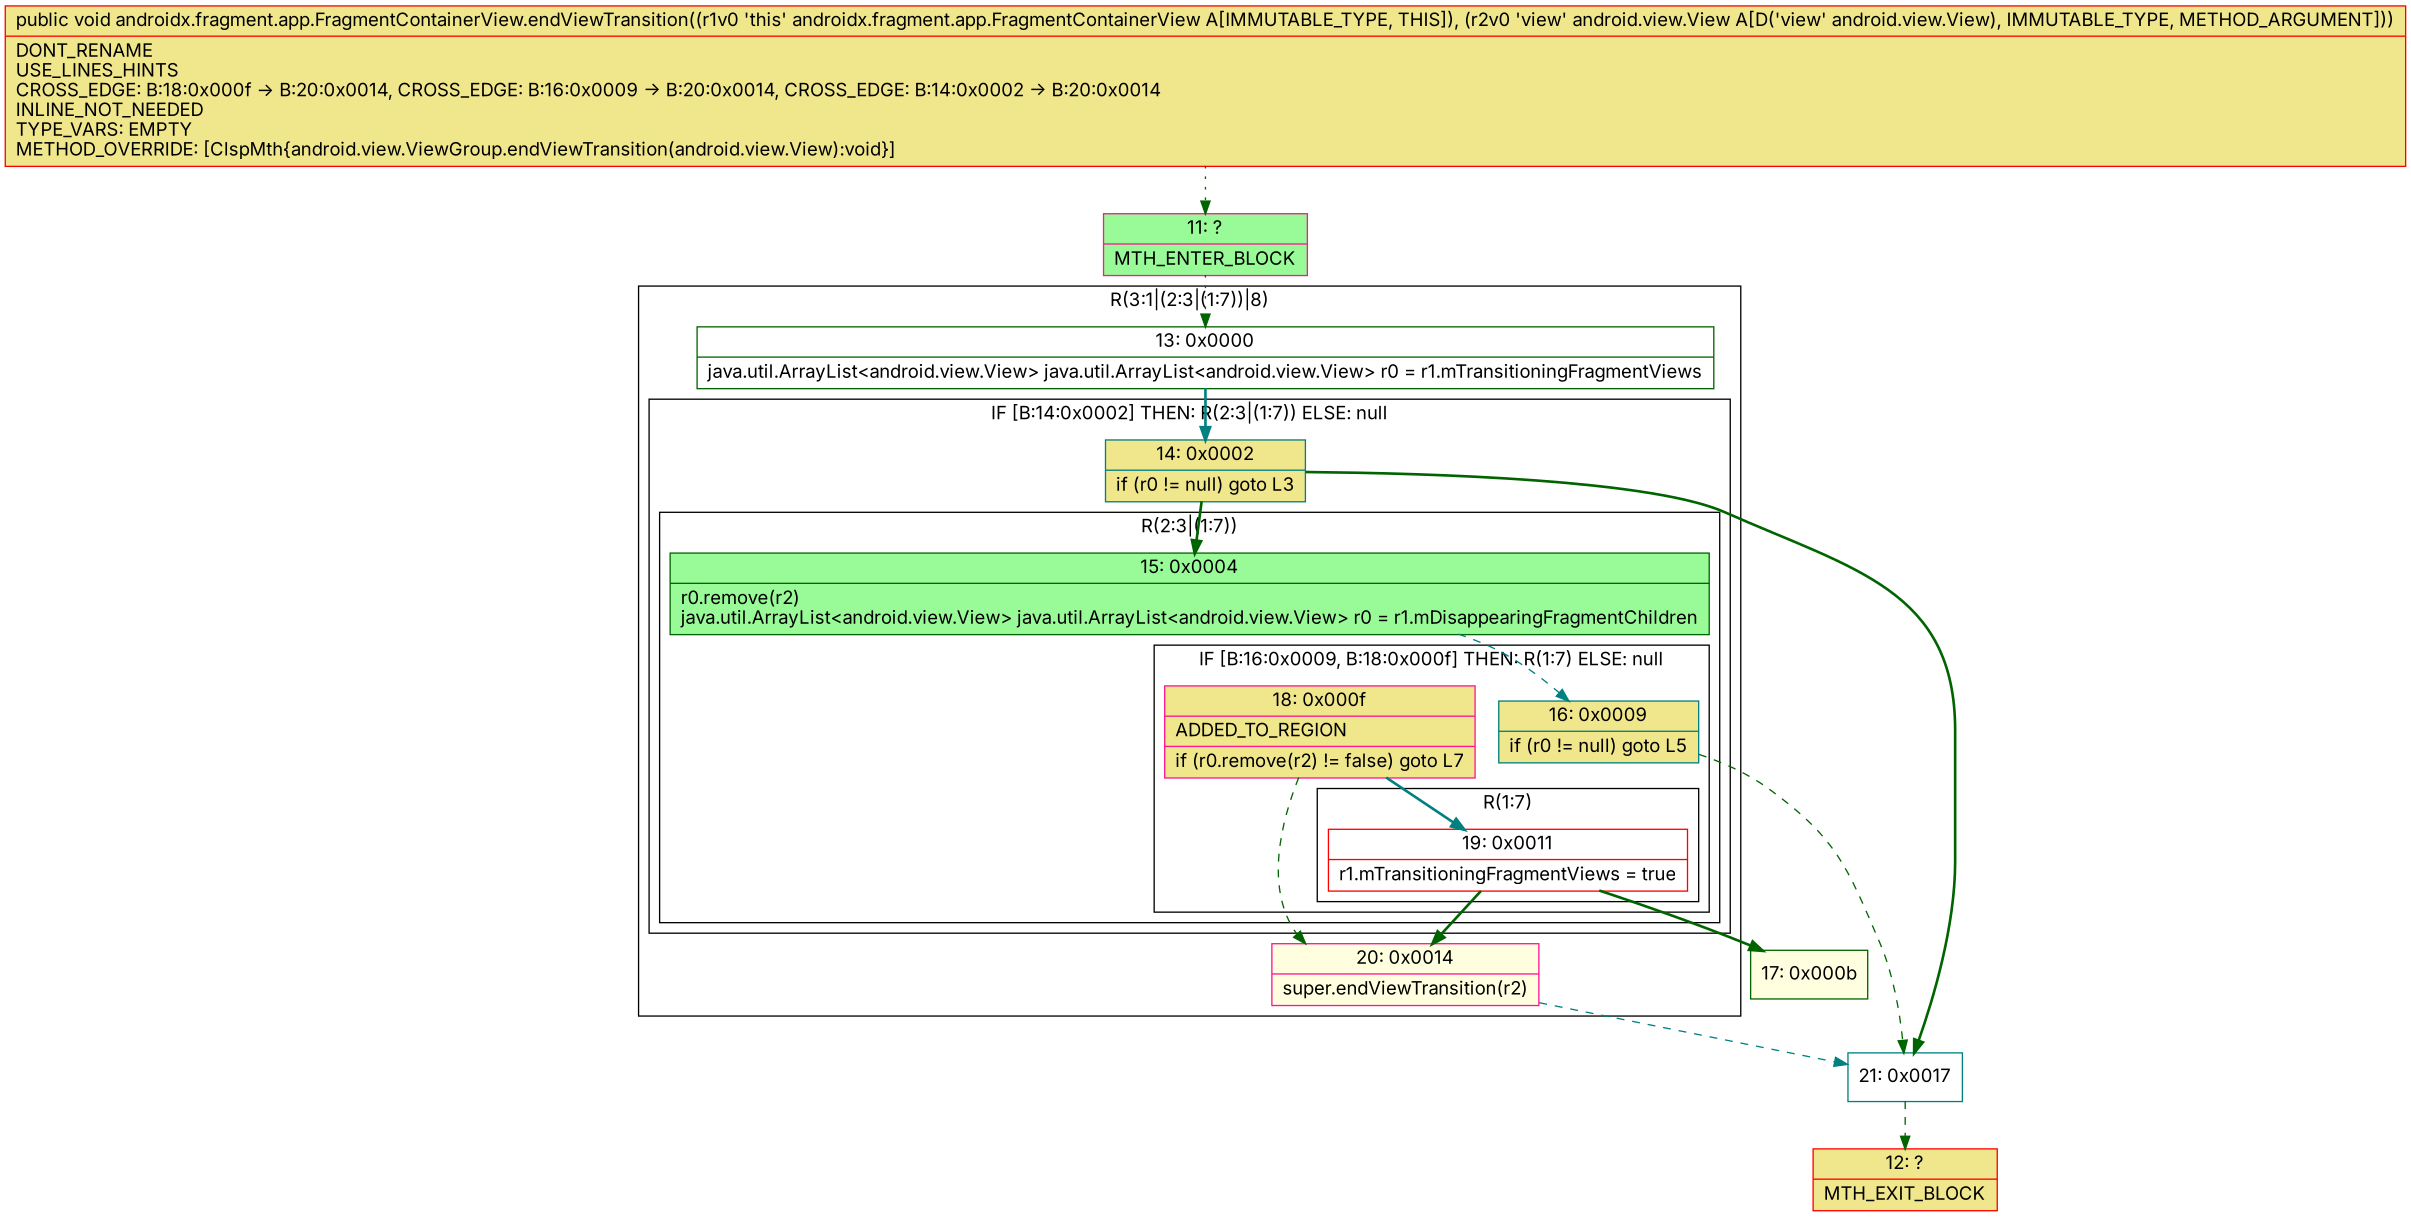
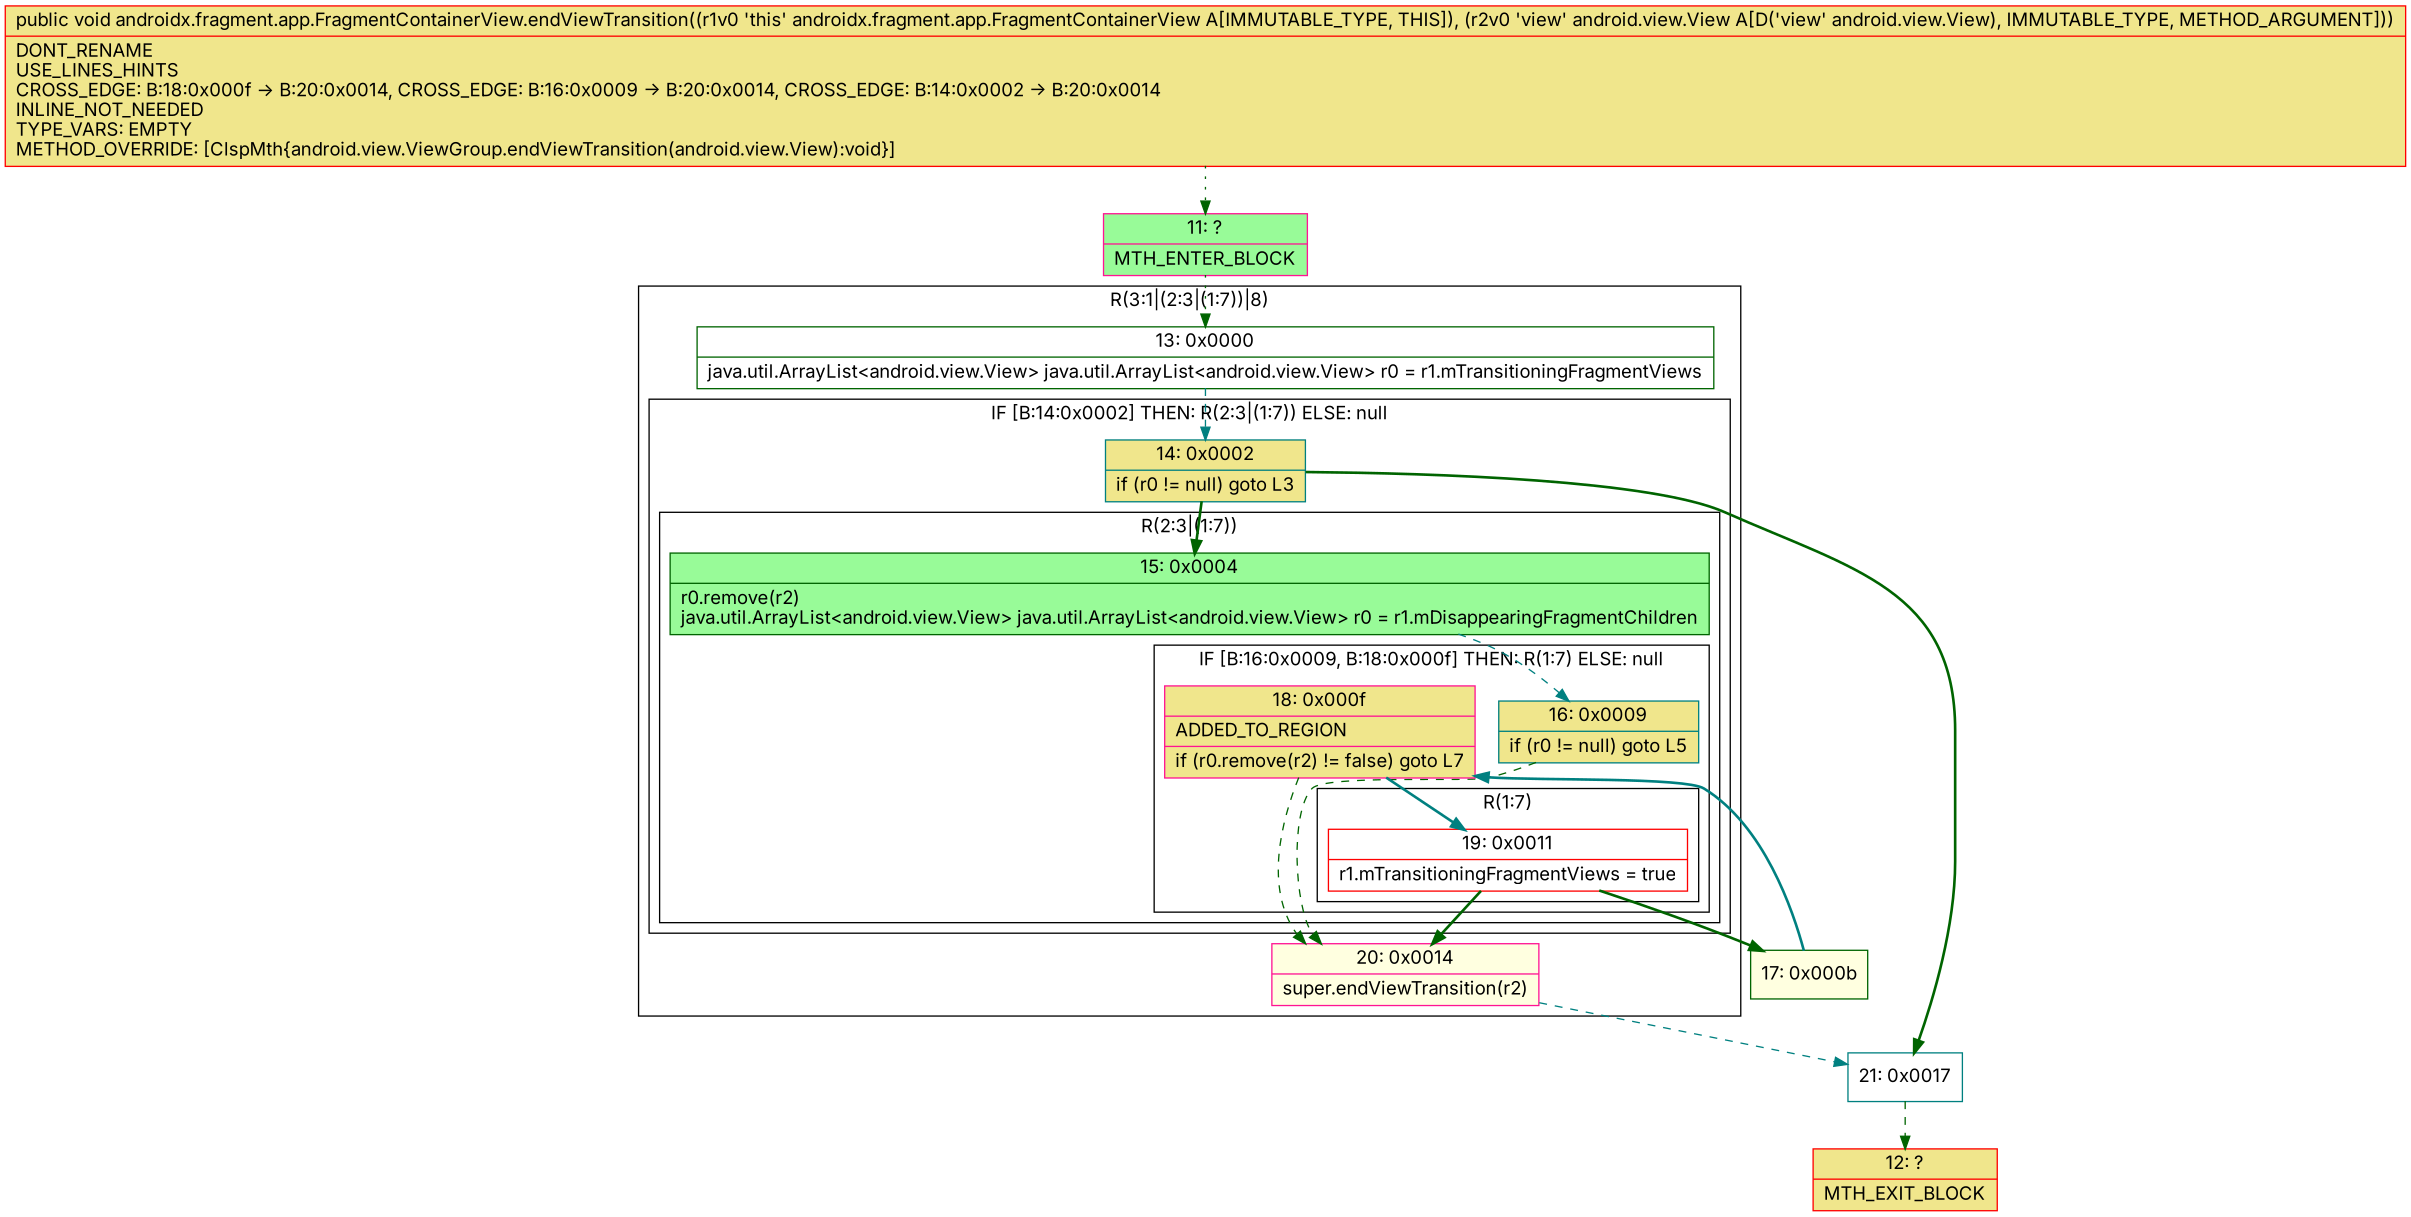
(1205, 407) -> (1205, 407)
none -> (1632, 781)
(1843, 866) -> (1359, 781)
